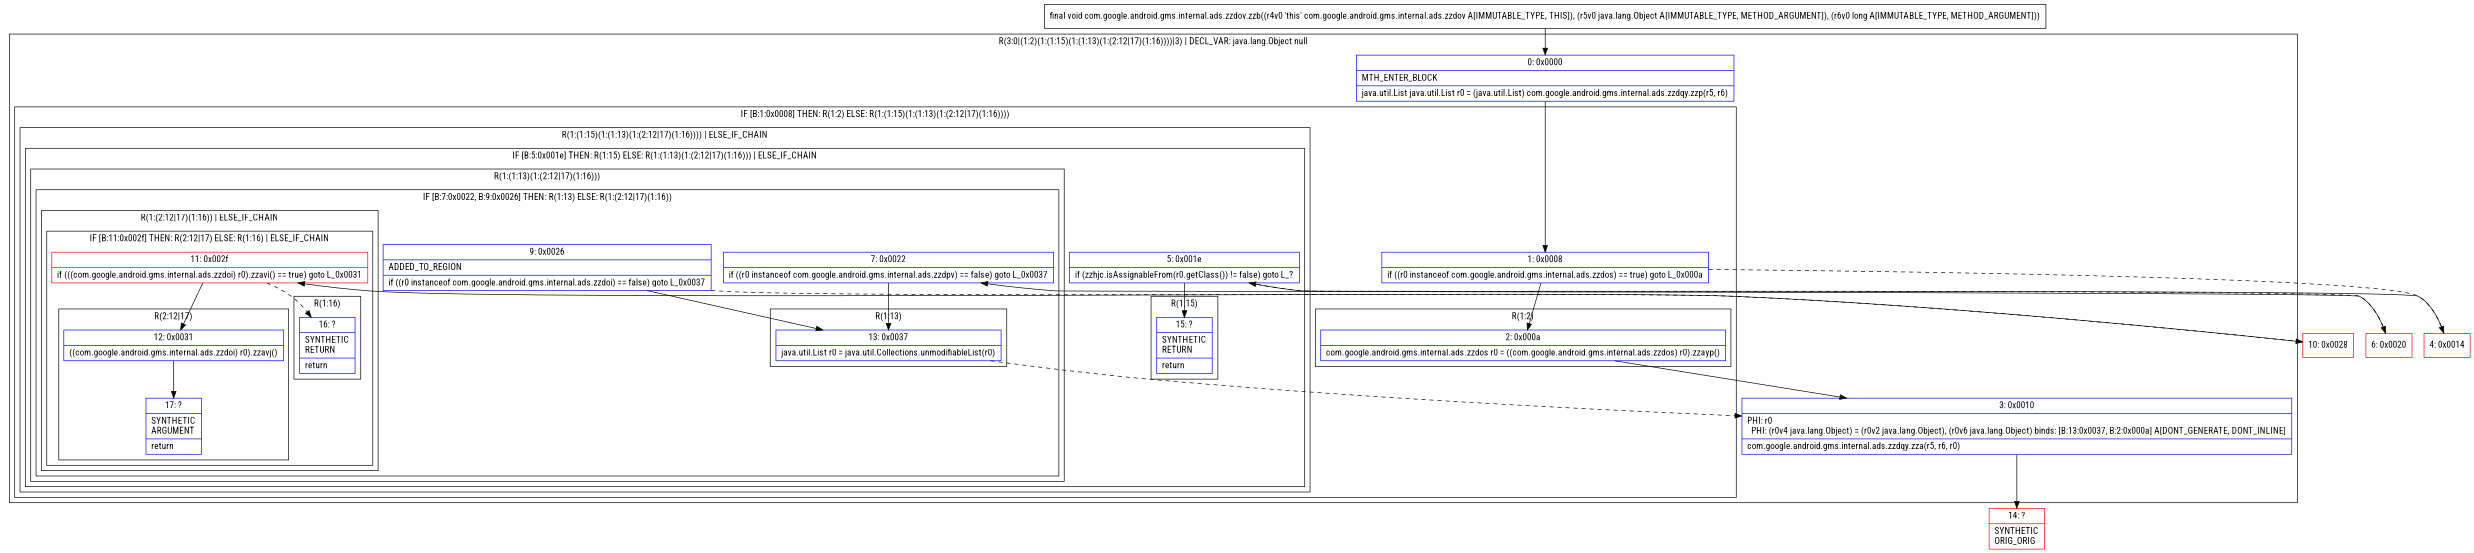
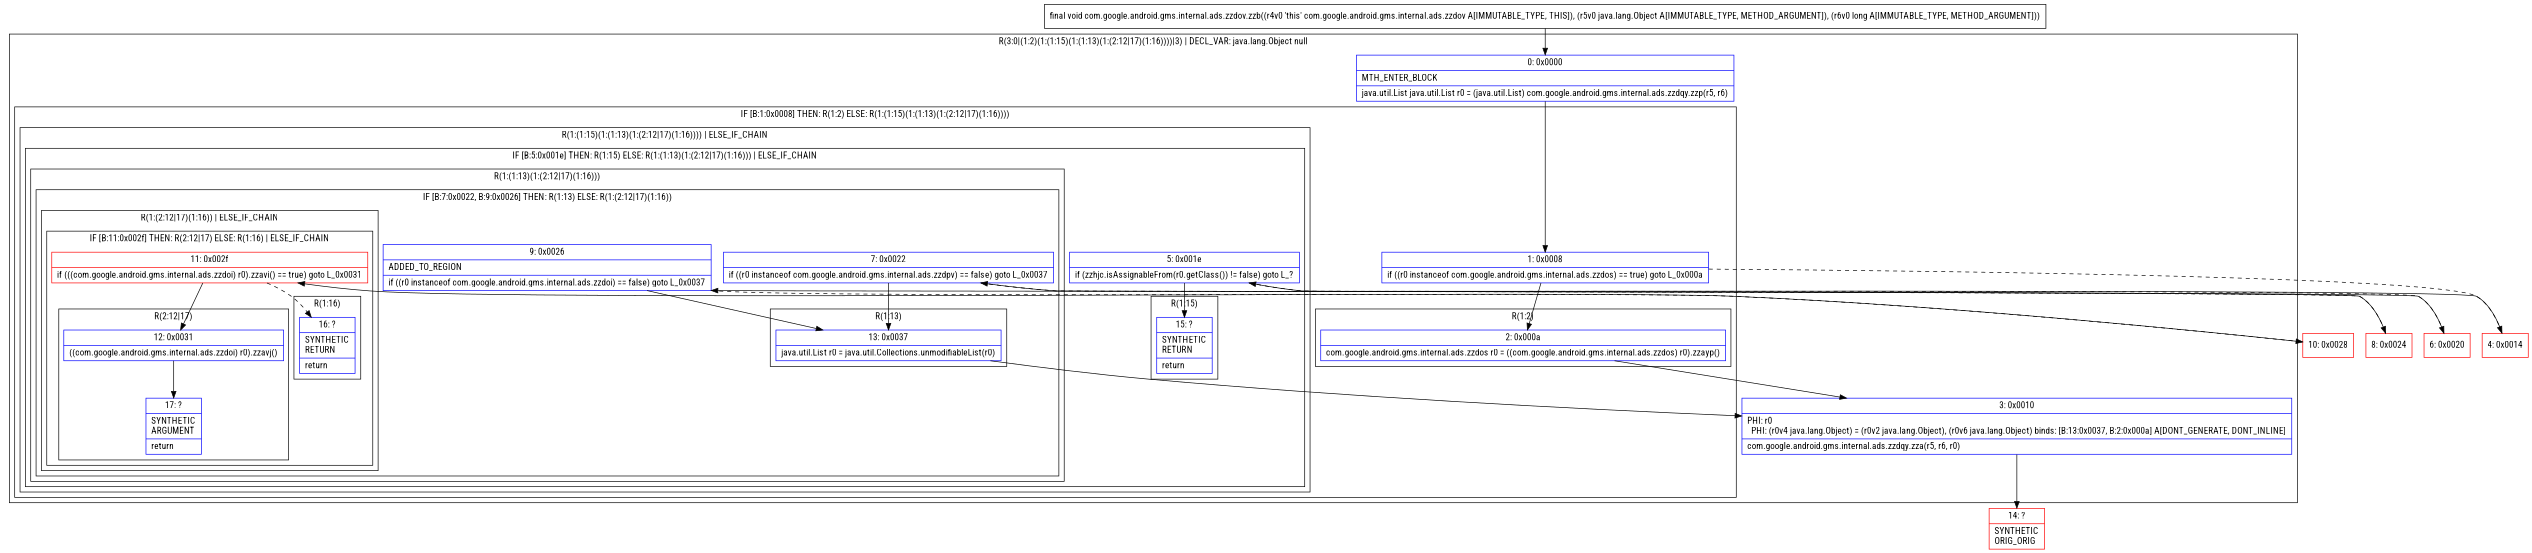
none -> (2389, 345)
(1362, 396) -> (1362, 396)
